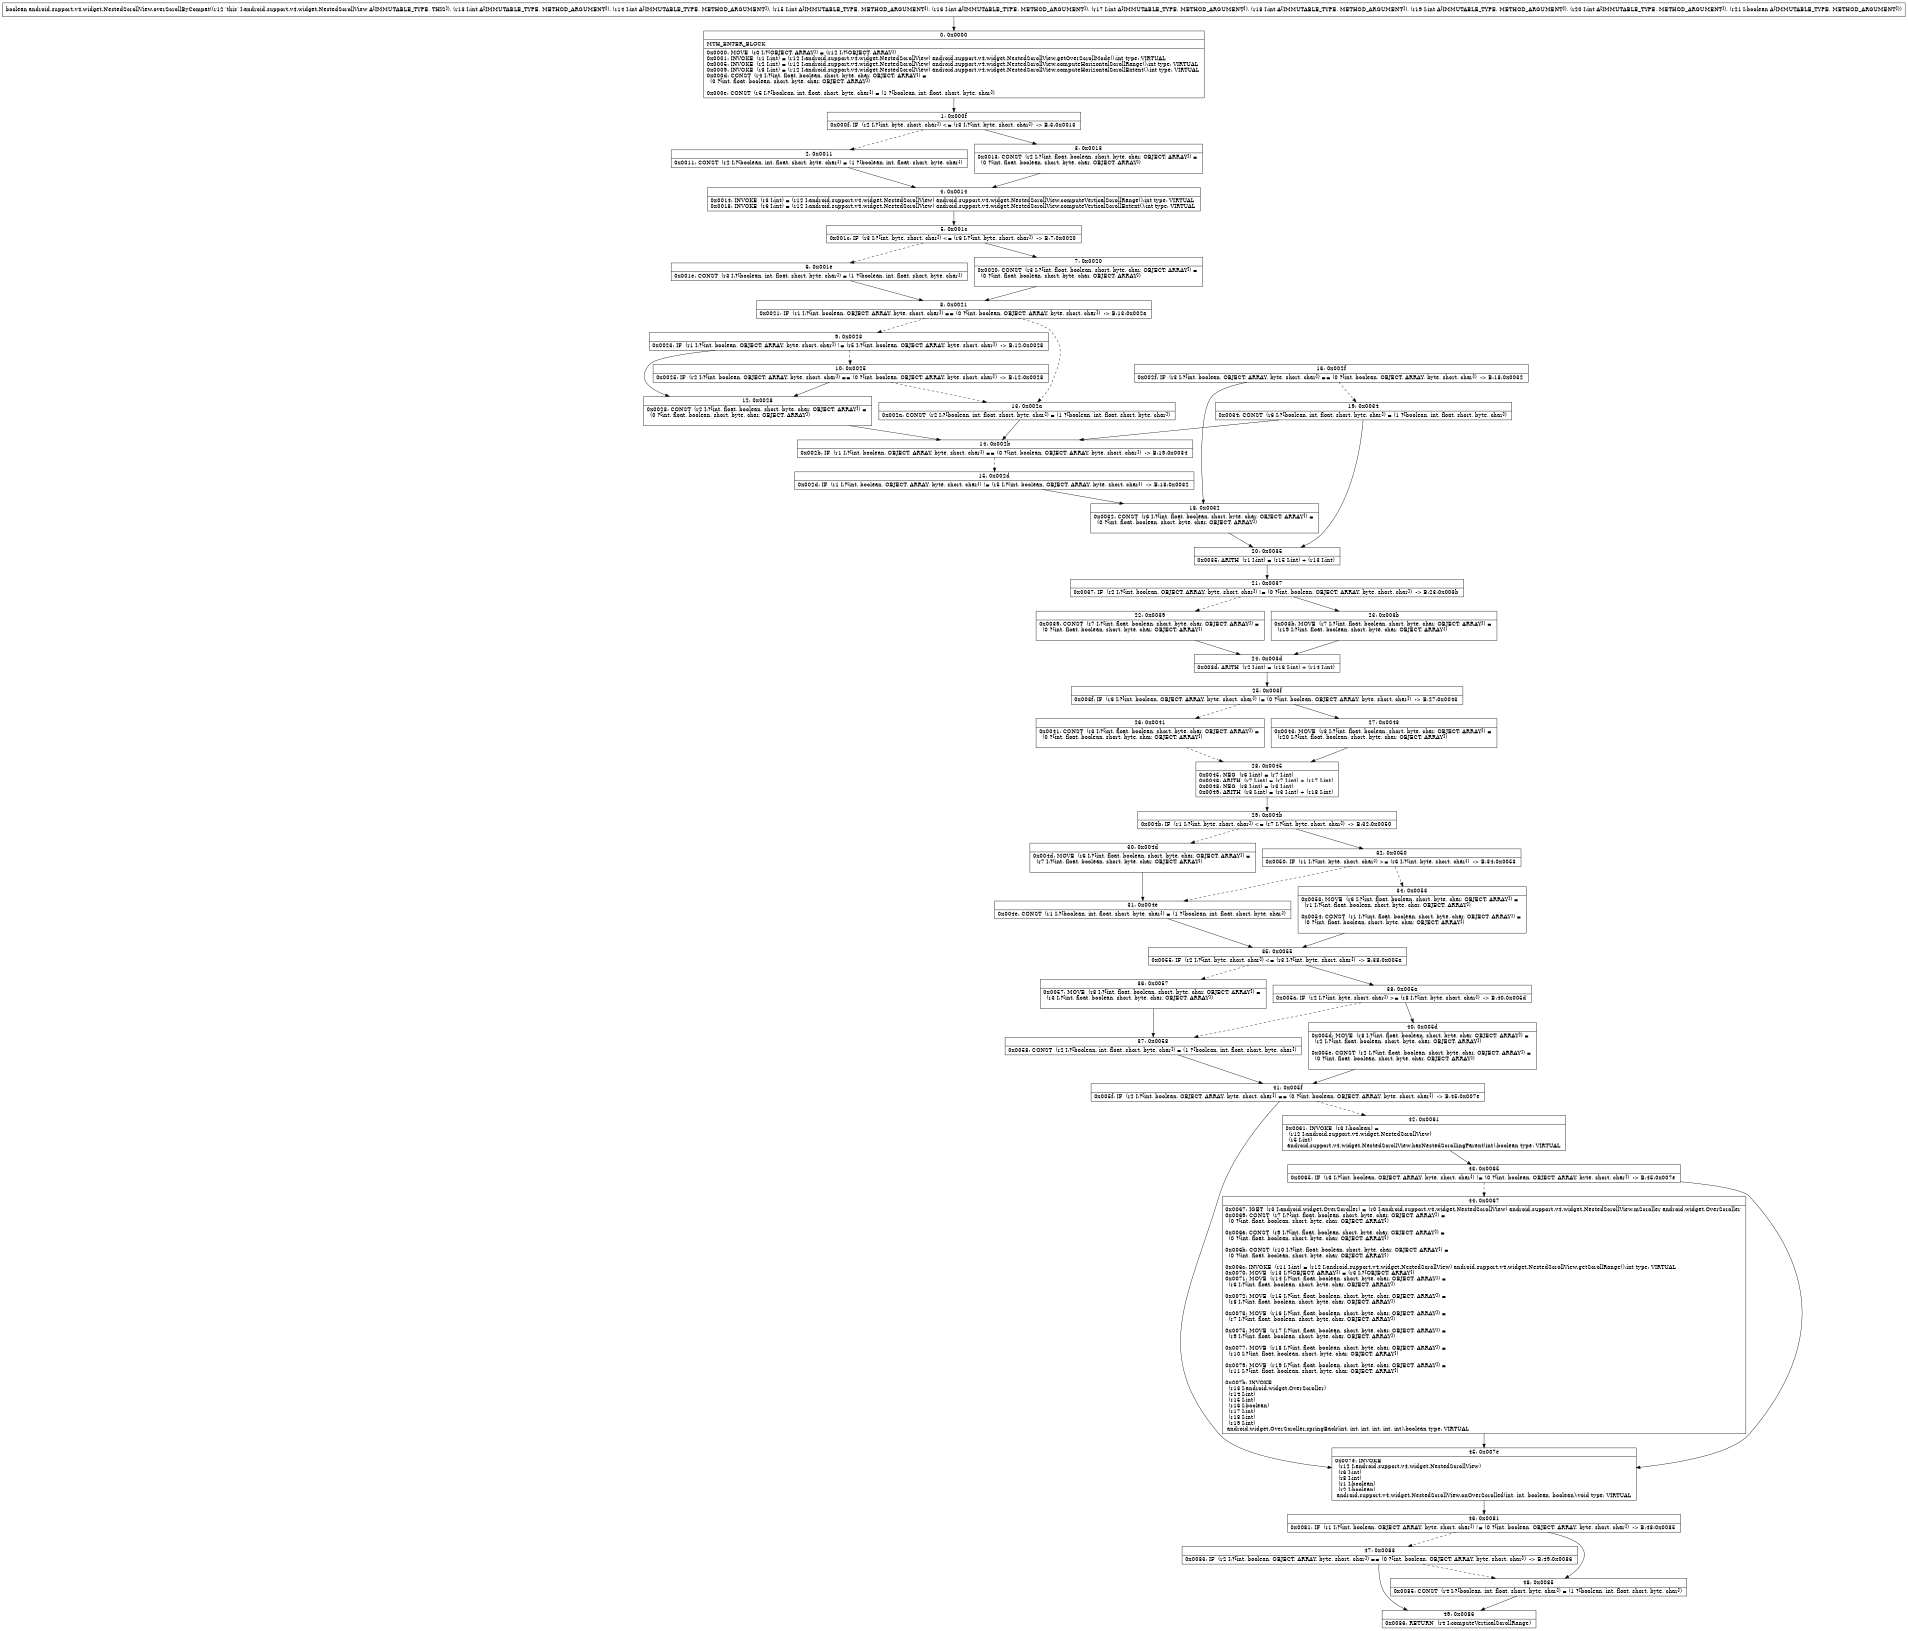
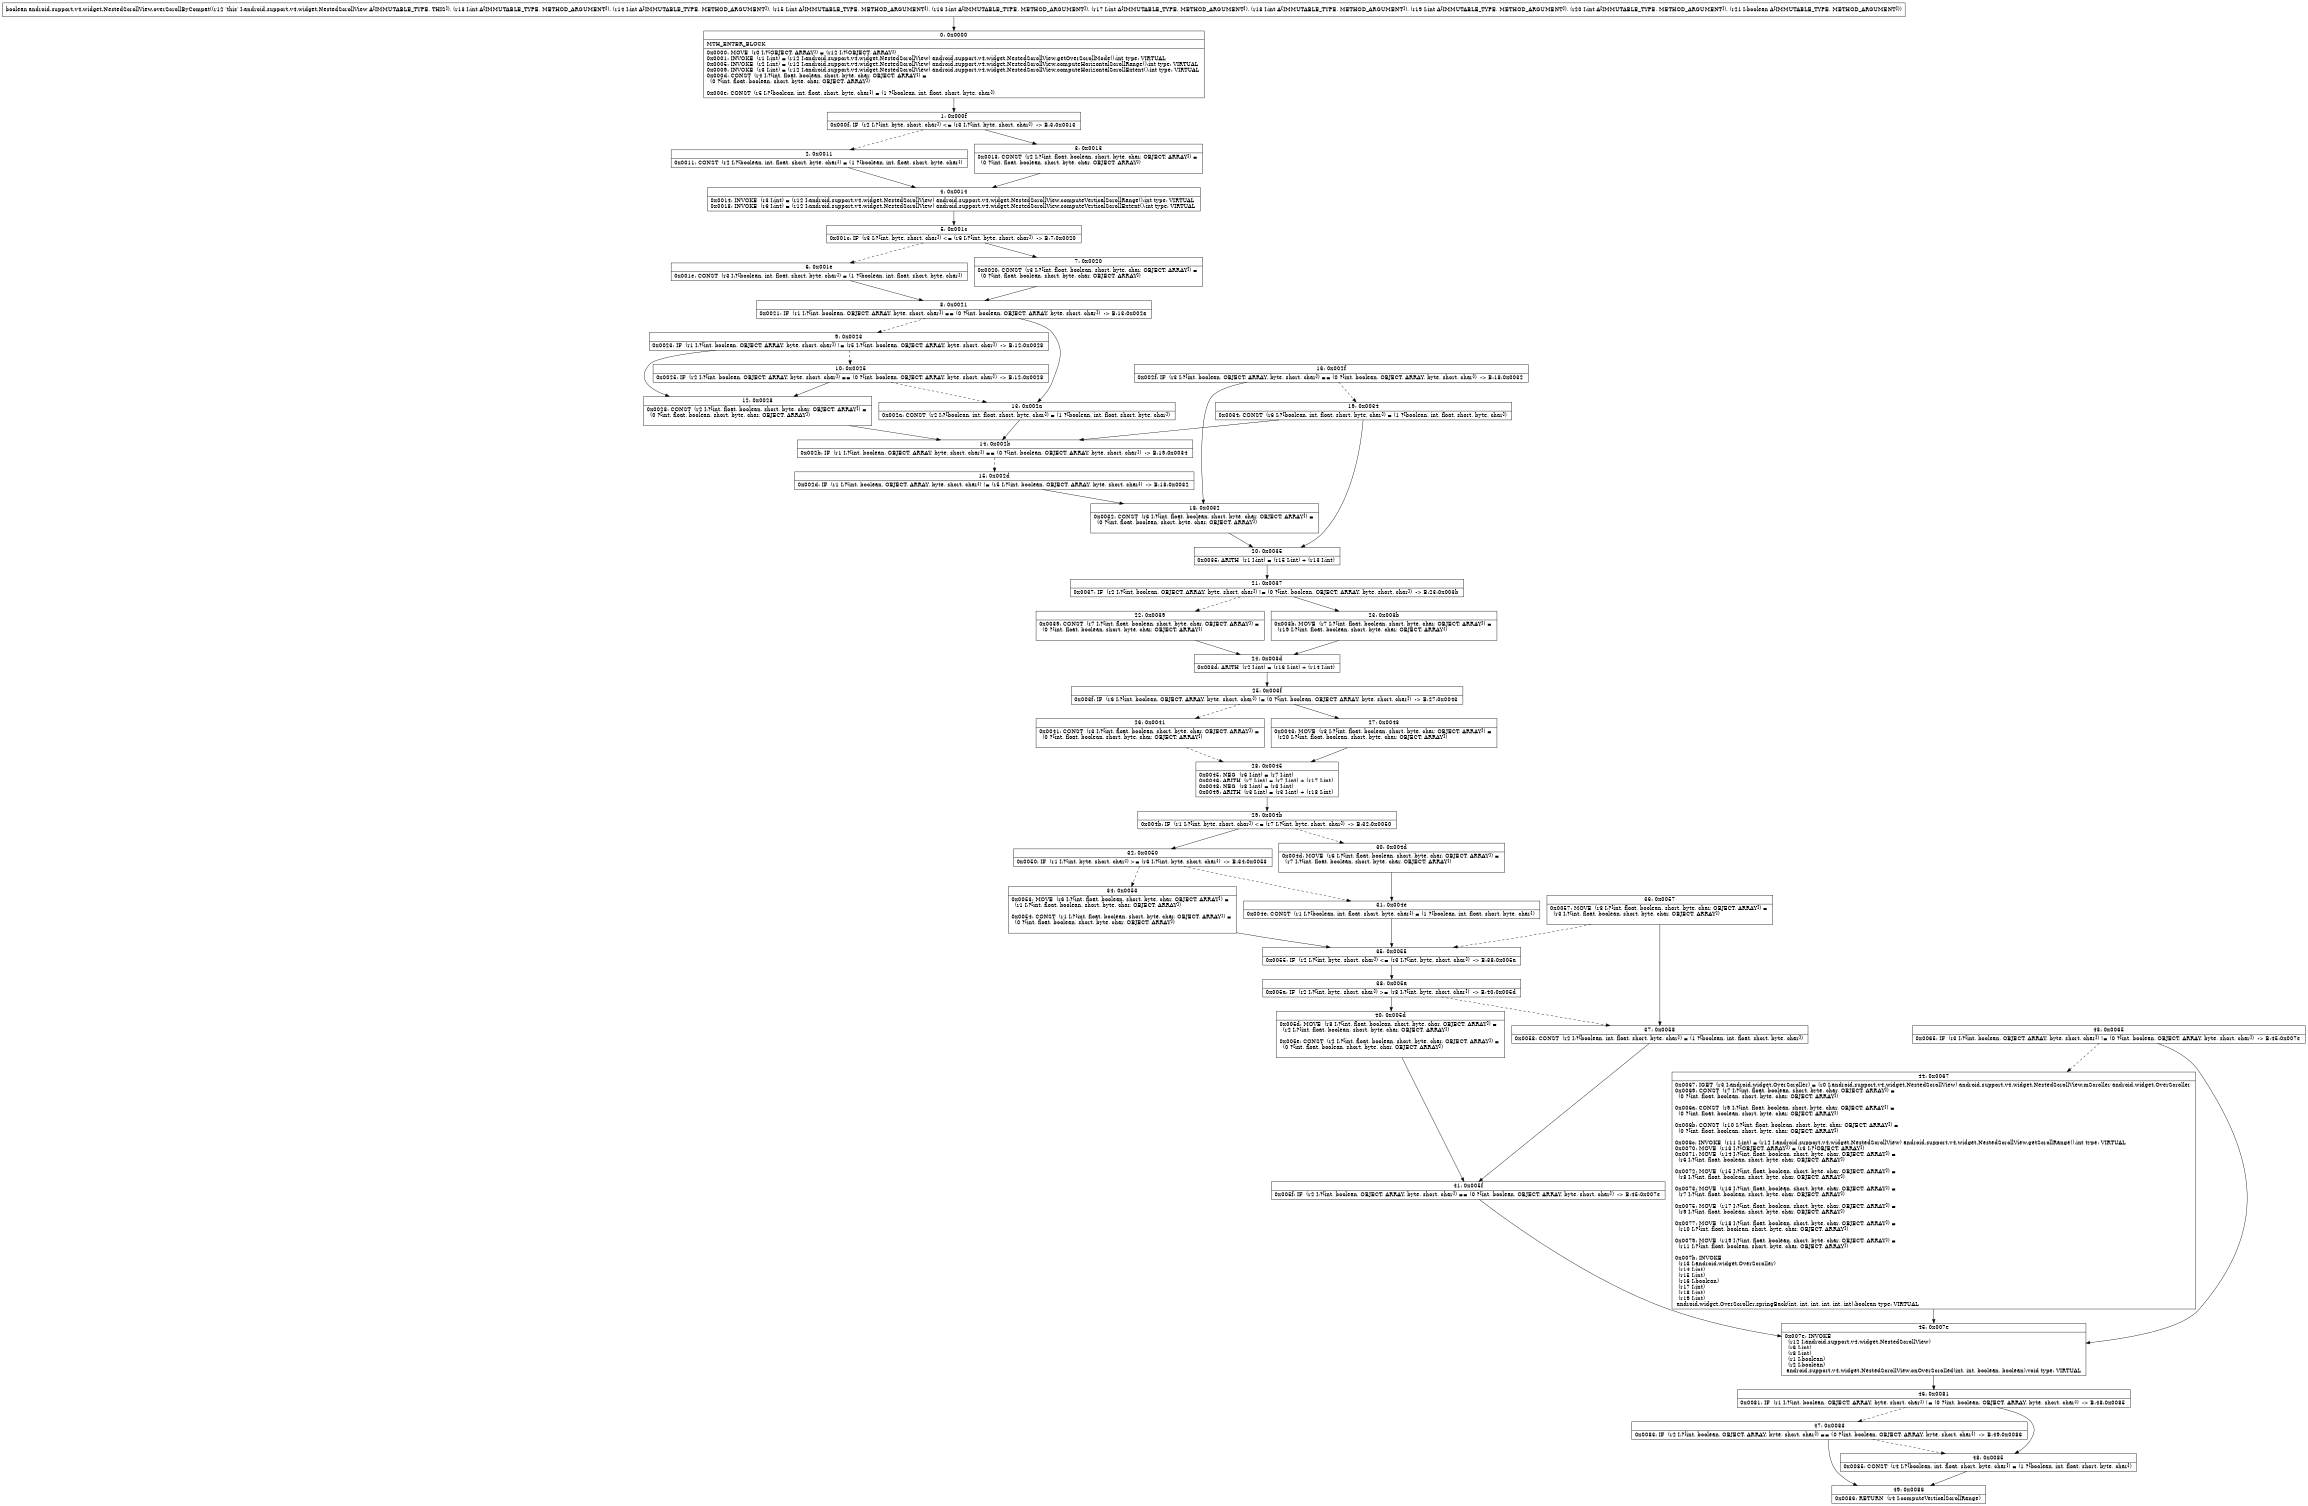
(1060, 349) -> (1060, 349)
(1227, 972) -> (1524, 937)
(1424, 1133) -> none
